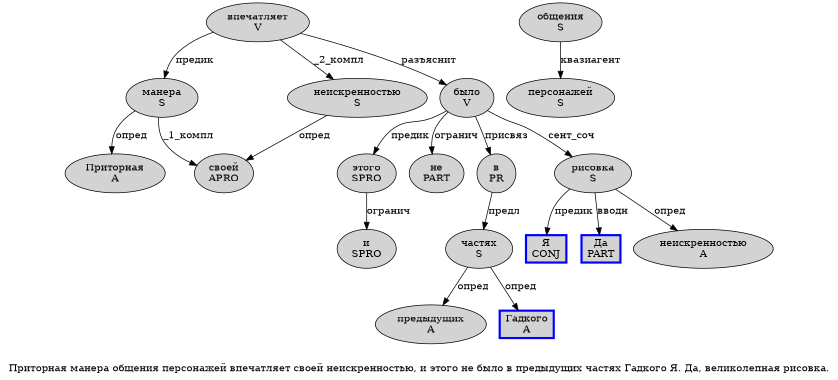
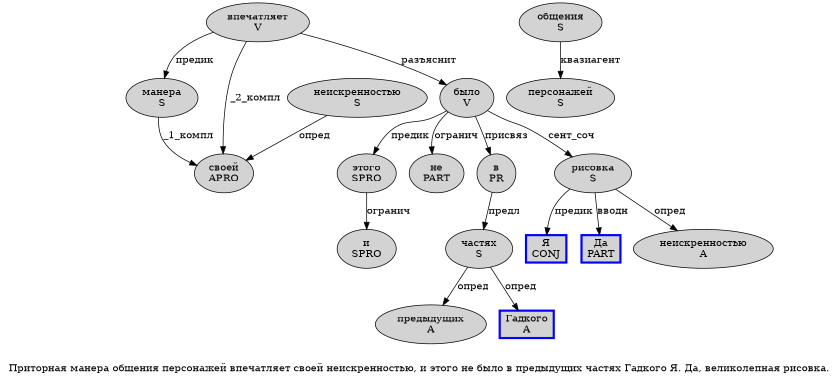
(304, 57) -> (227, 92)
(115, 173) -> none
